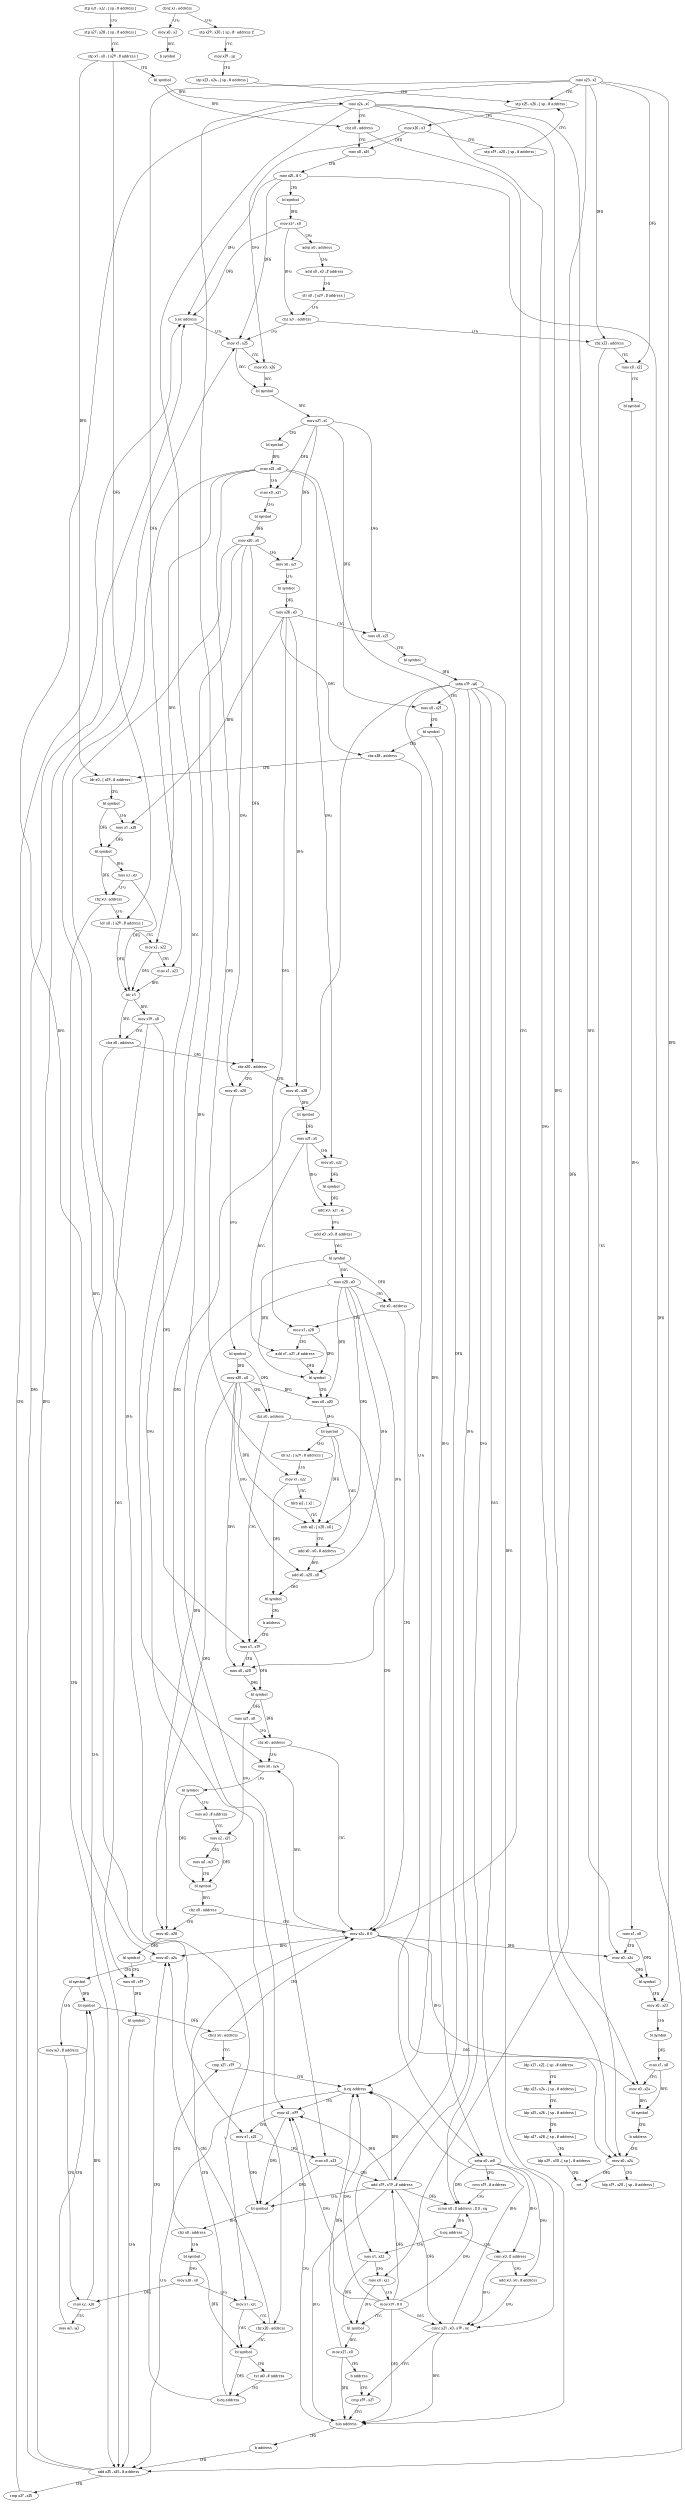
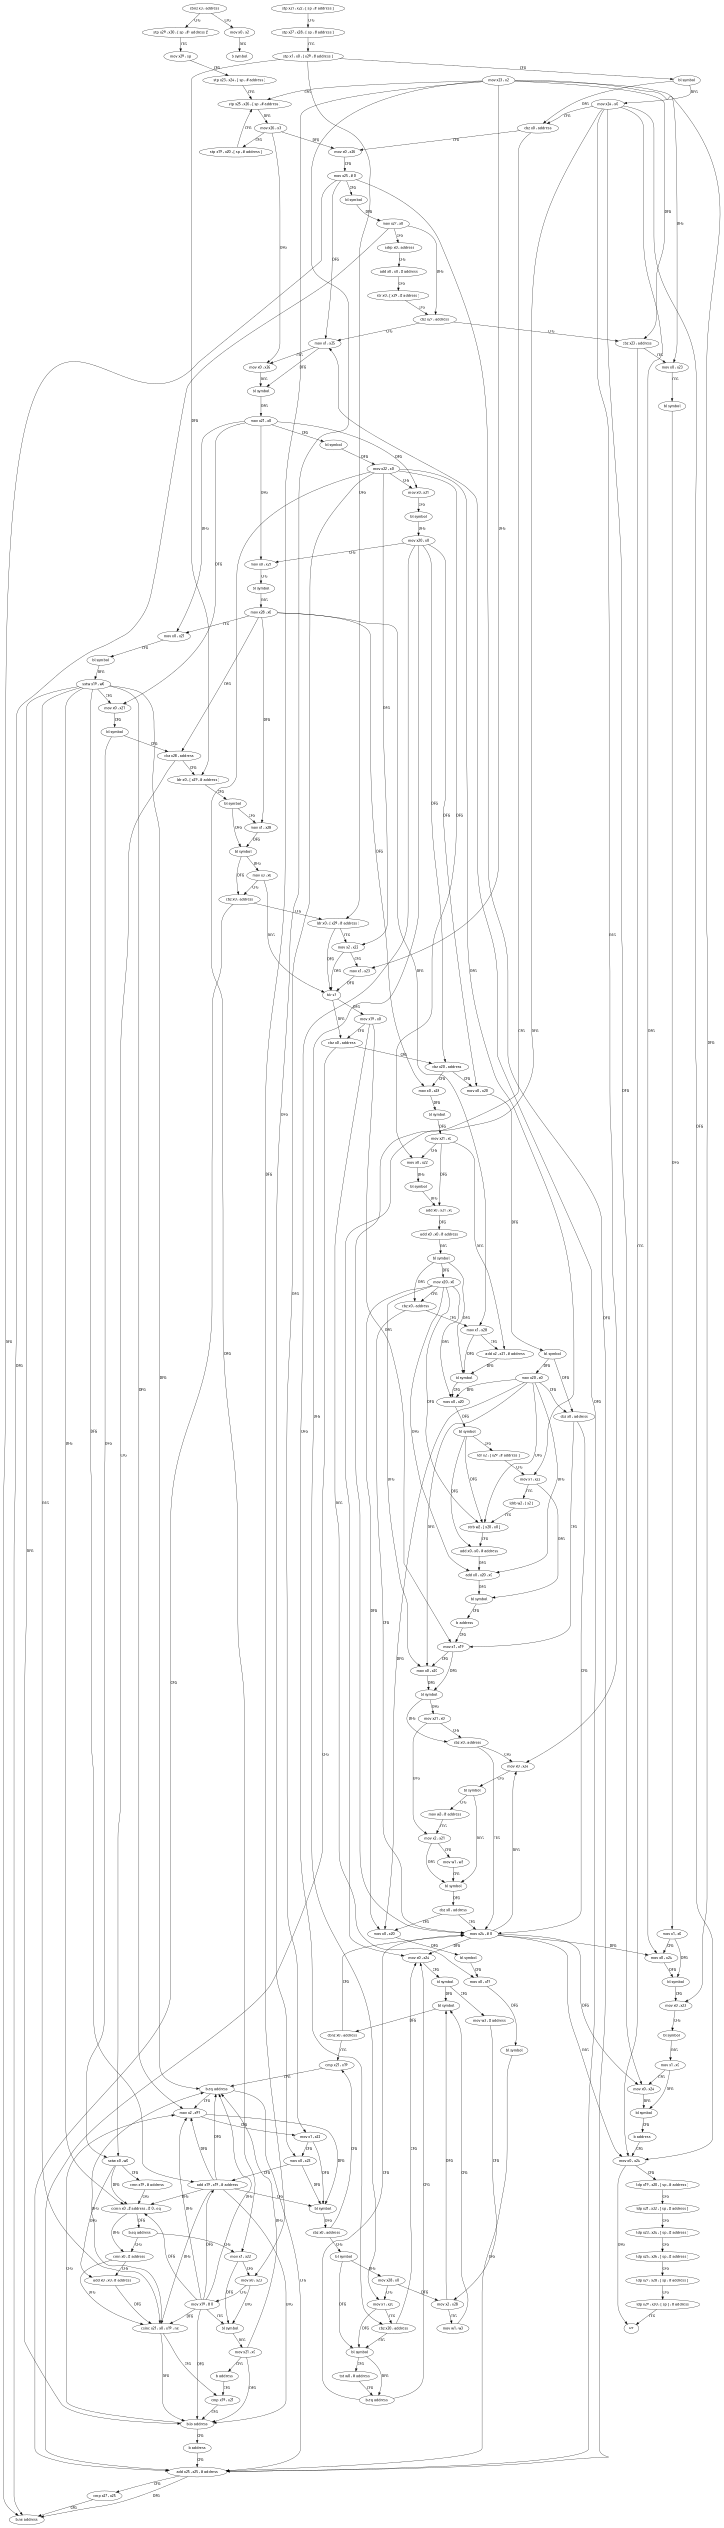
(489, 116) -> (267, 116)
(210, 331) -> none
(295, 1354) -> (505, 1354)
none -> (662, 2195)
(530, 2199) -> (112, 2230)
